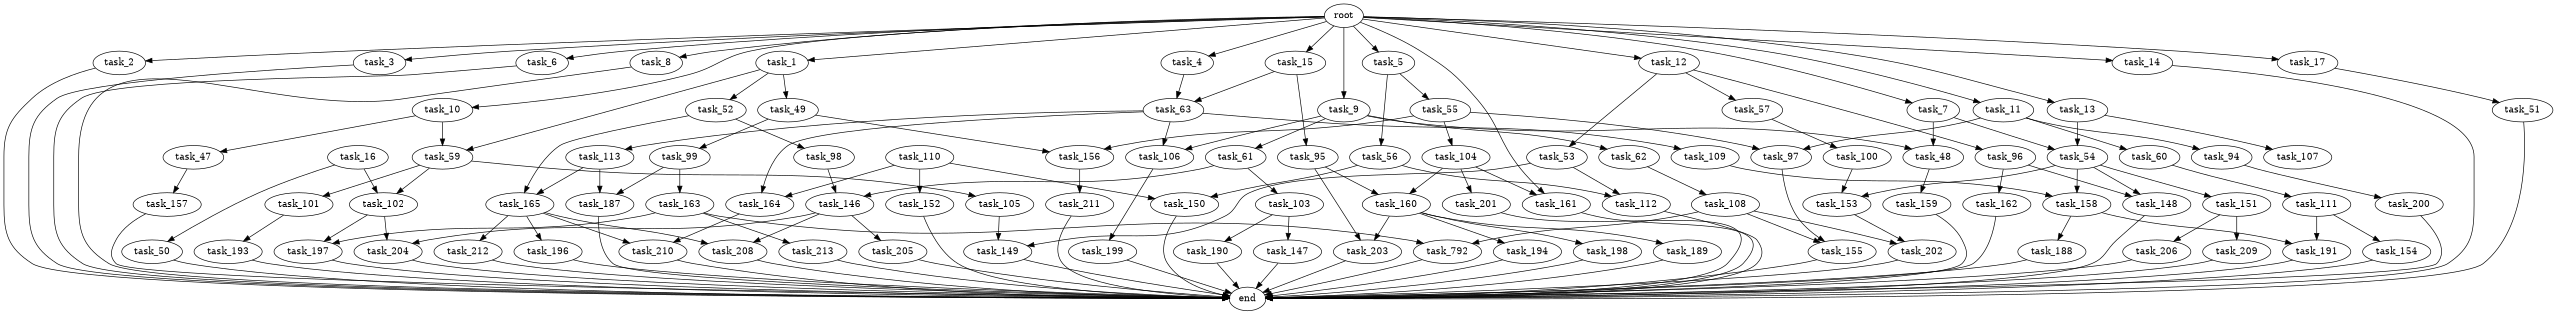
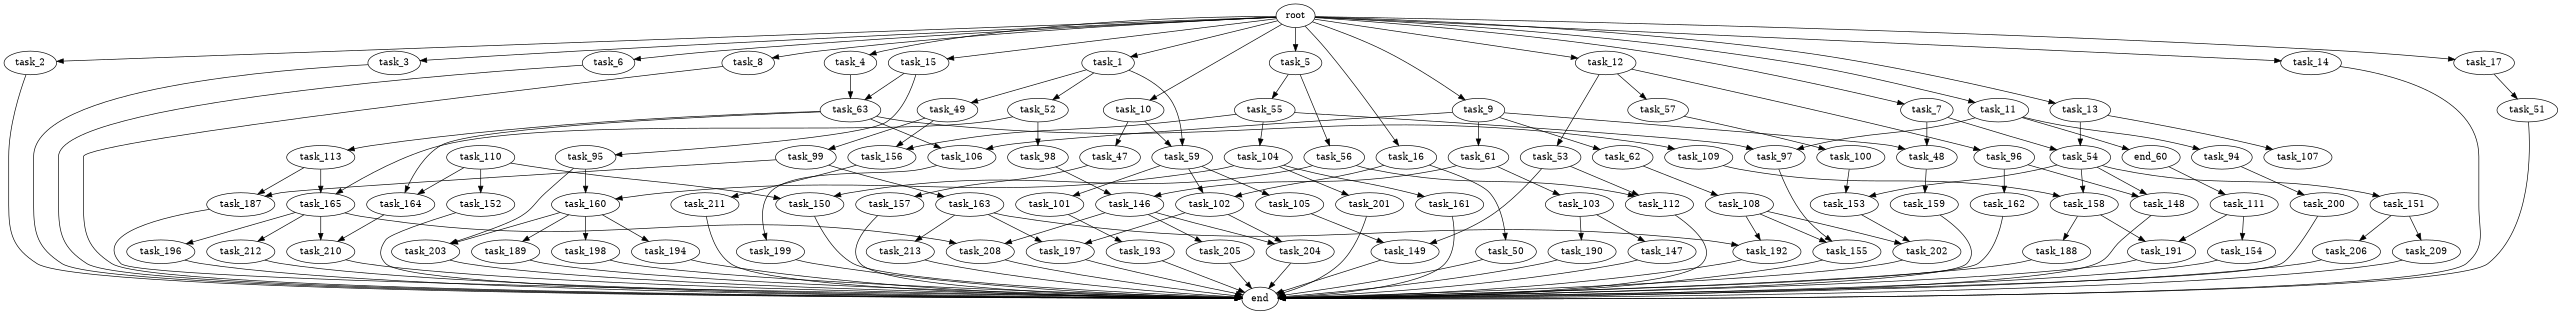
(1467, 87) -> (1352, 82)
(2150, 157) -> (2151, 157)
(1447, 252) -> (1767, 252)
